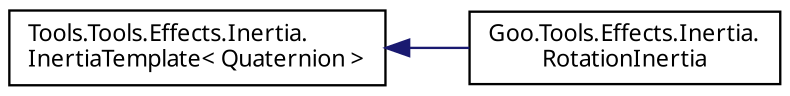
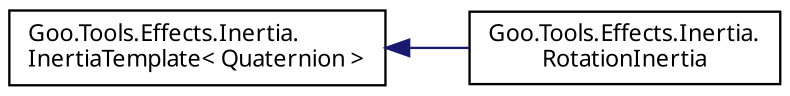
(197, 48) -> (197, 48)
